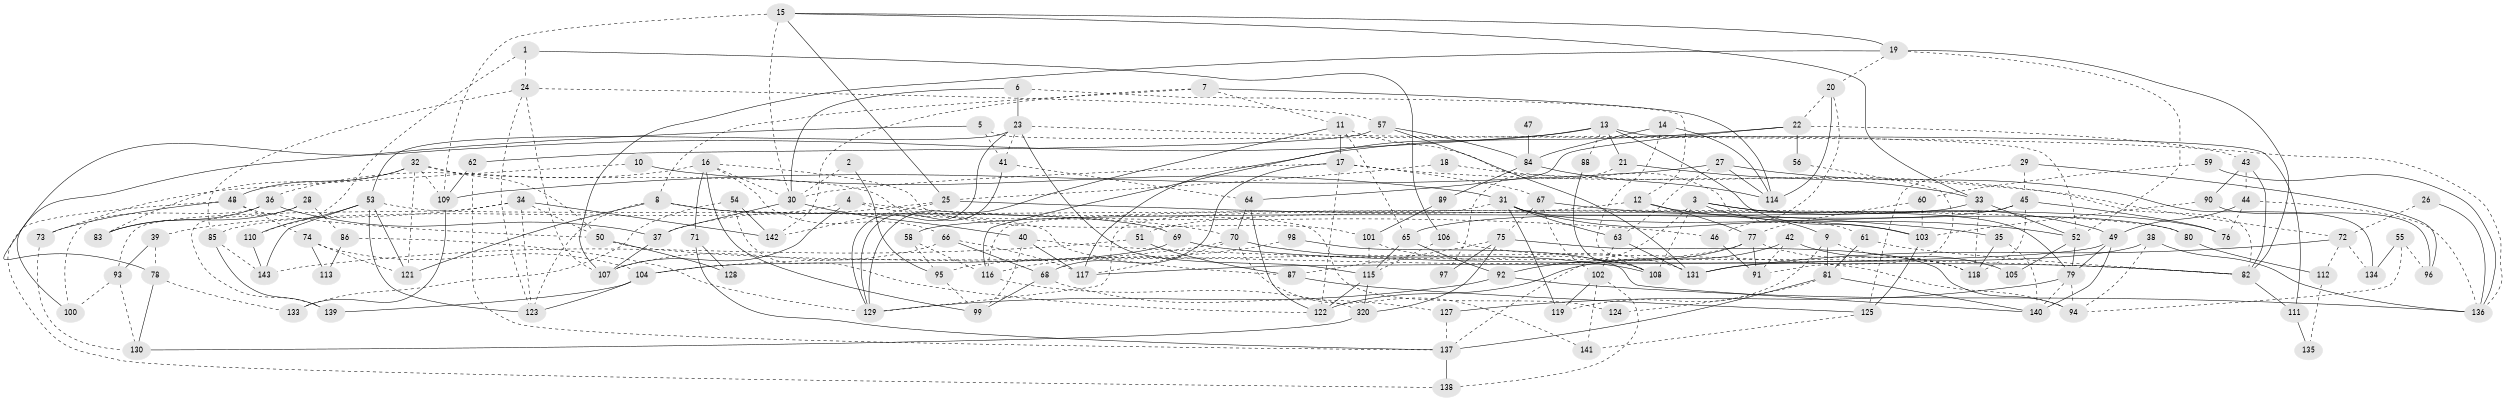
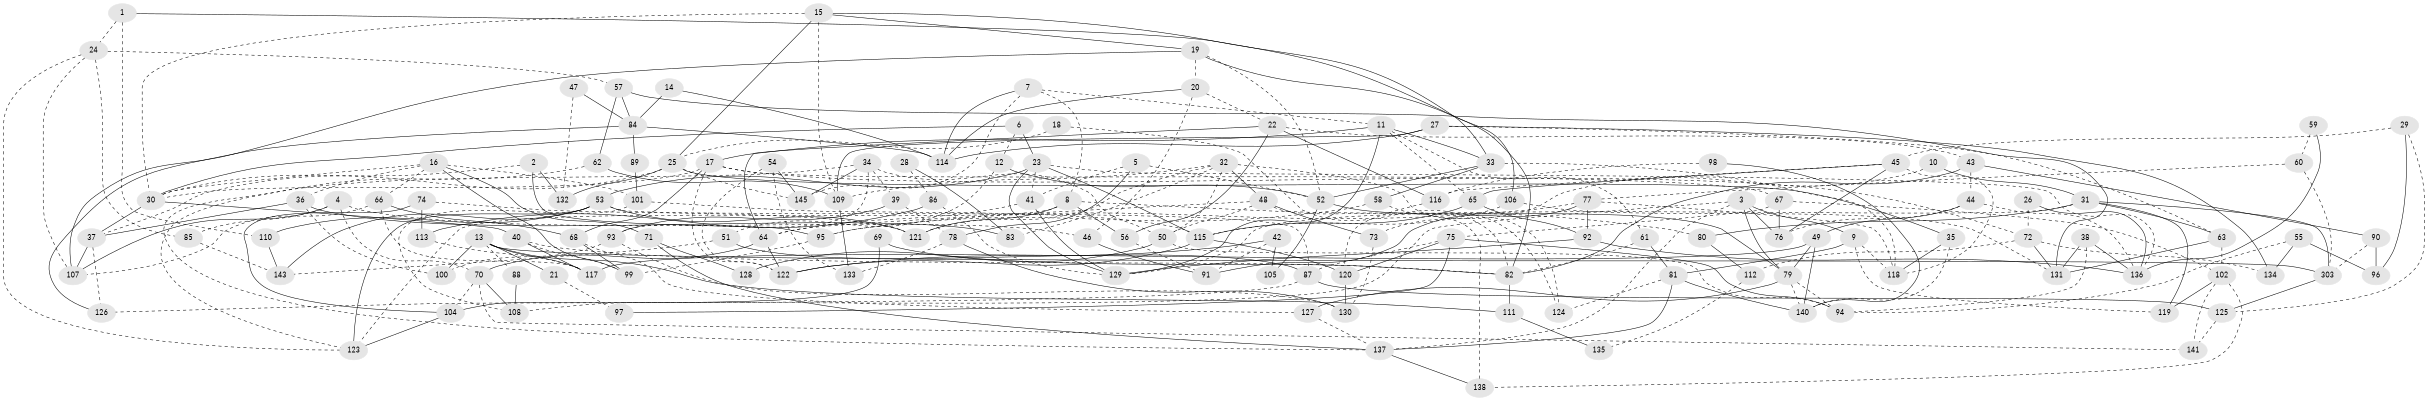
(1868, 182) -> (1437, 143)
(1612, 200) -> none
none -> (562, 201)
(1907, 212) -> (1760, 219)
(919, 214) -> (1096, 219)
(1697, 216) -> none
(270, 219) -> (1131, 208)
(772, 238) -> (801, 201)
(1922, 238) -> (2328, 276)
(947, 256) -> (1498, 224)
(467, 257) -> (248, 254)
(2415, 257) -> (2338, 257)
(1135, 266) -> (501, 253)
none -> (102, 313)
(331, 313) -> none
(1363, 313) -> (1345, 276)
